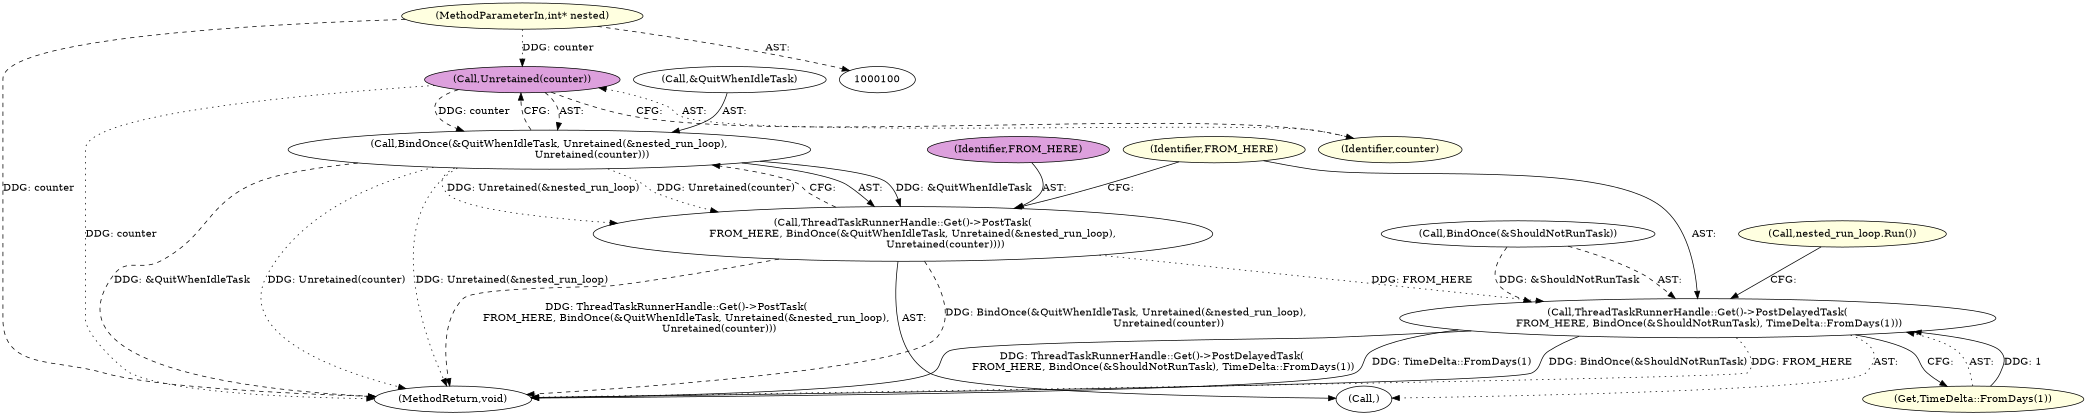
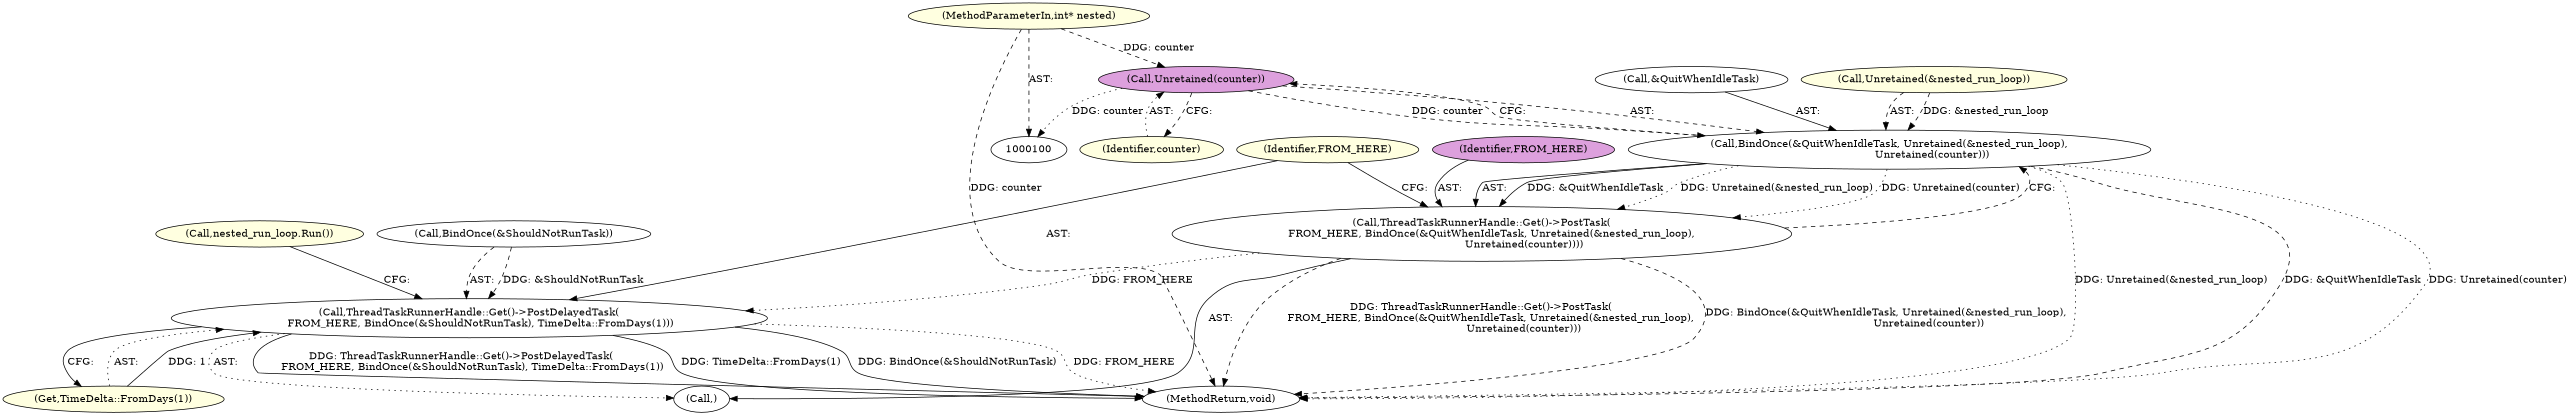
(522, 44) -> (1109, 47)
none -> (1934, 80)
(85, 209) -> (1079, 103)
